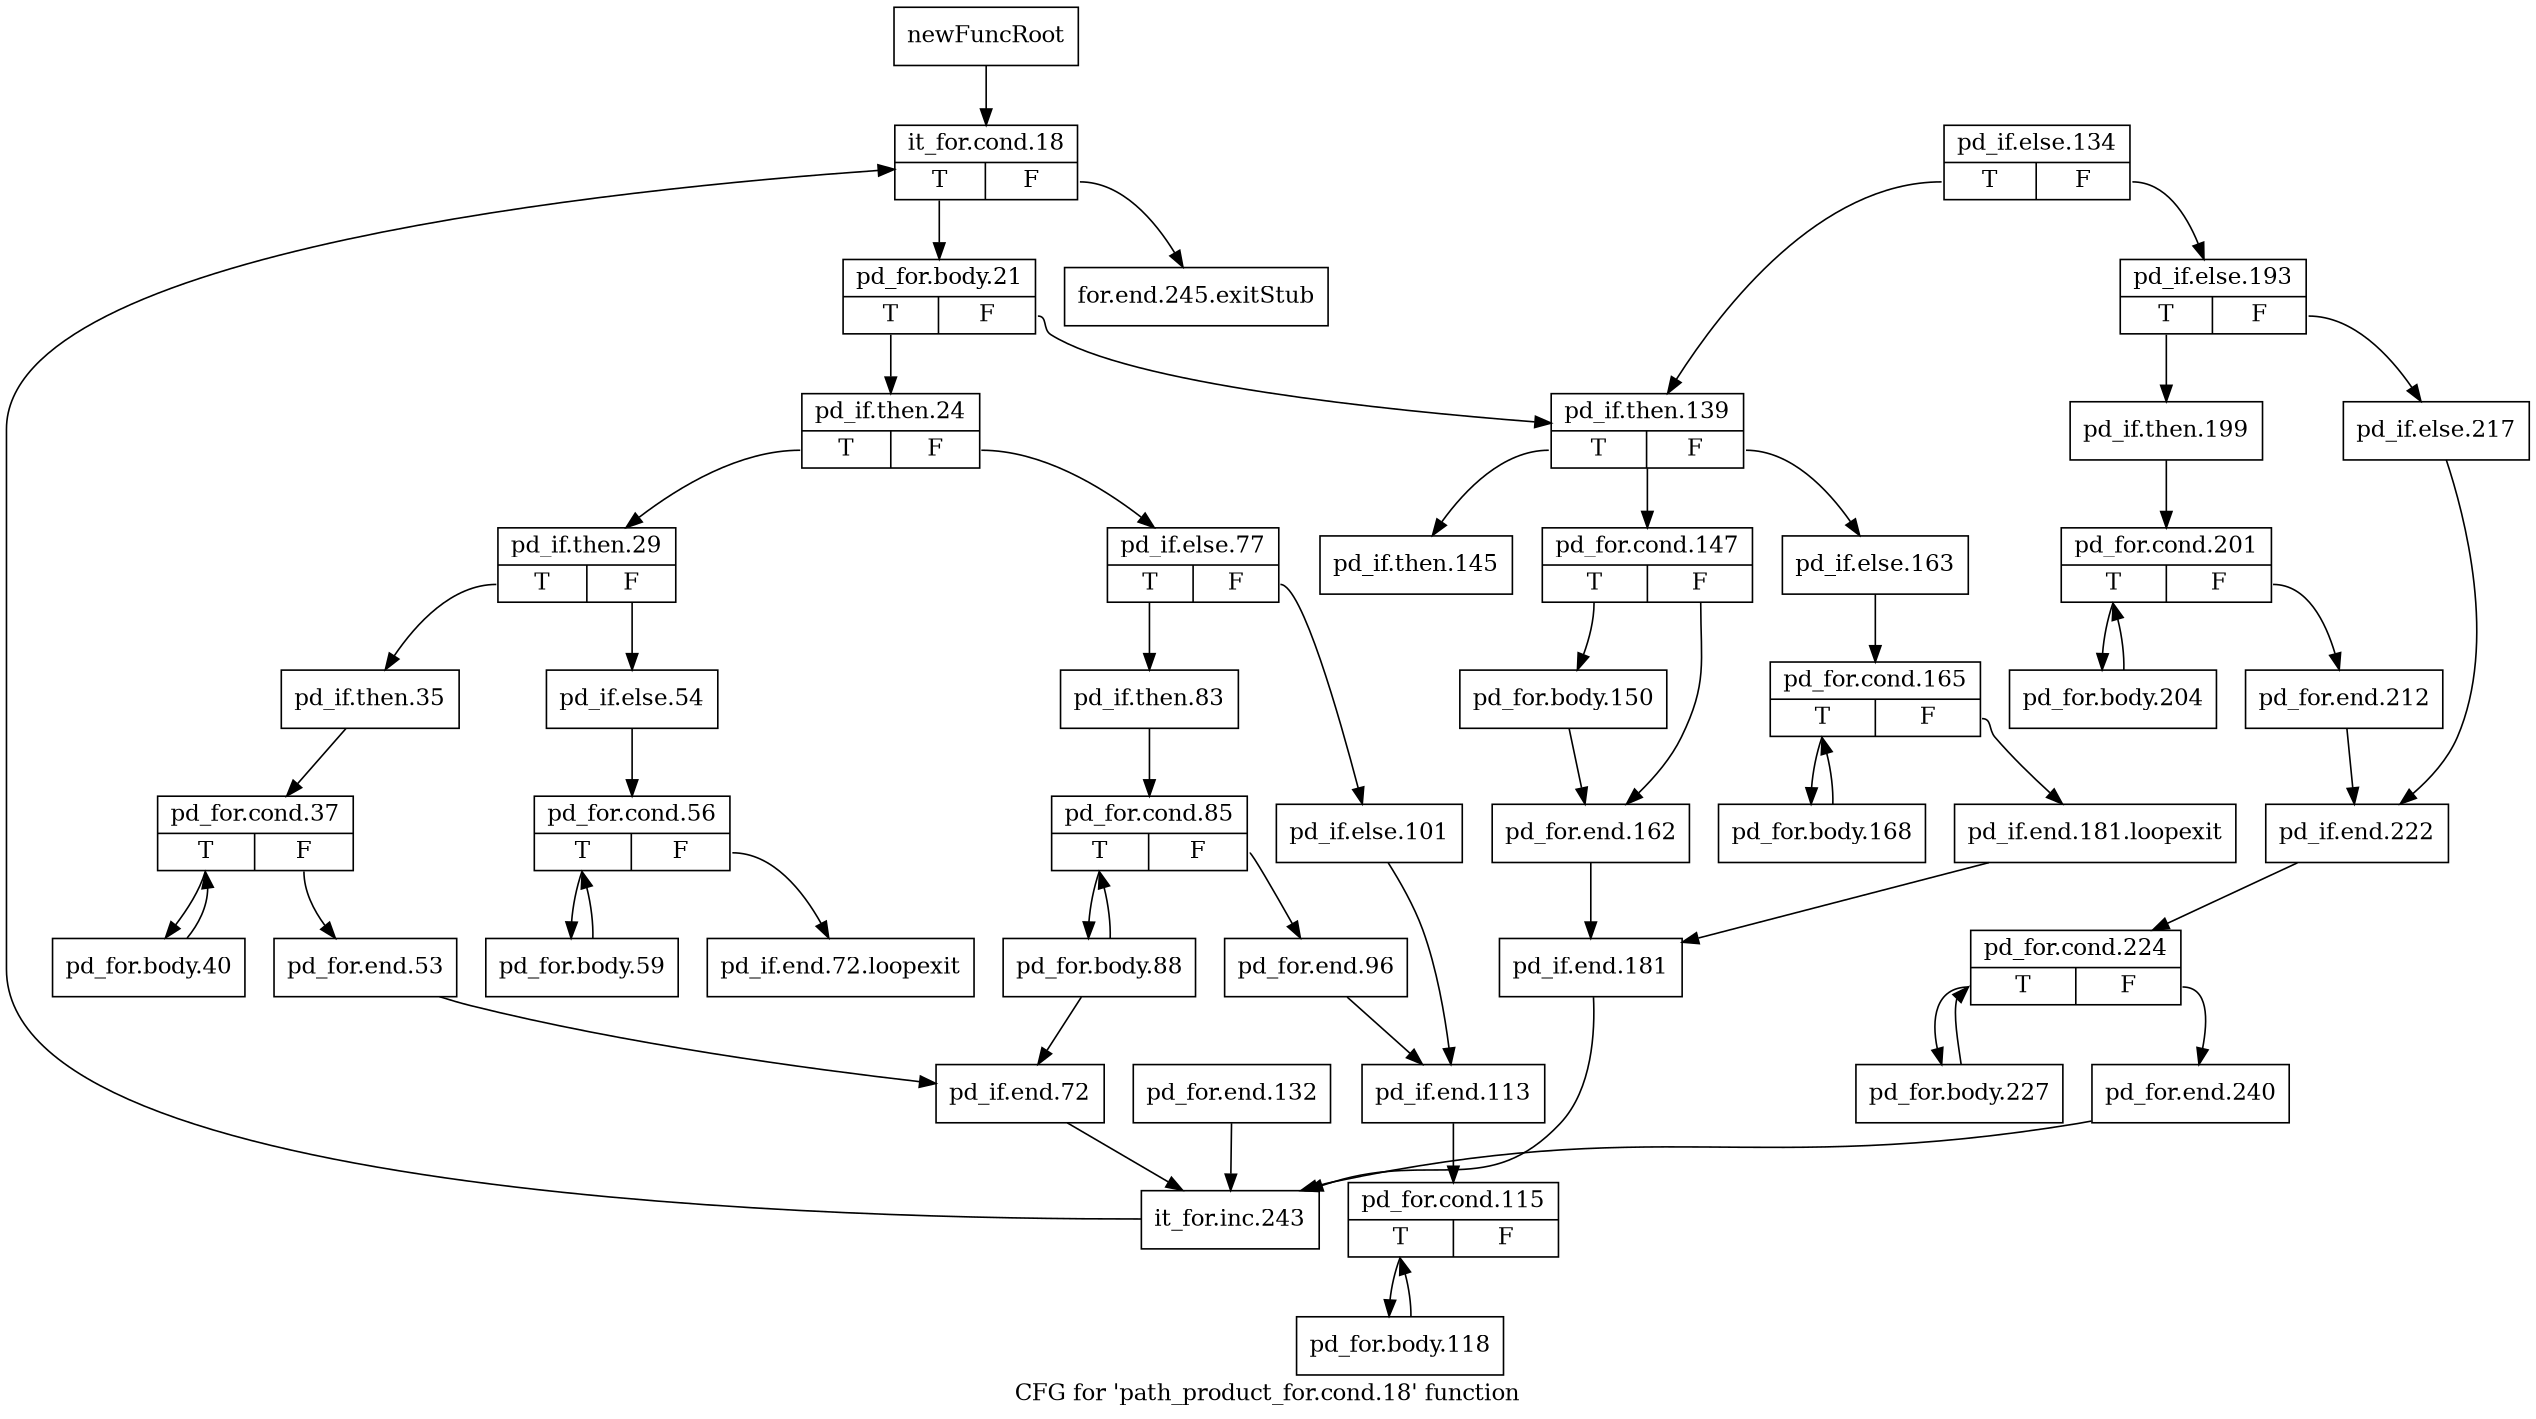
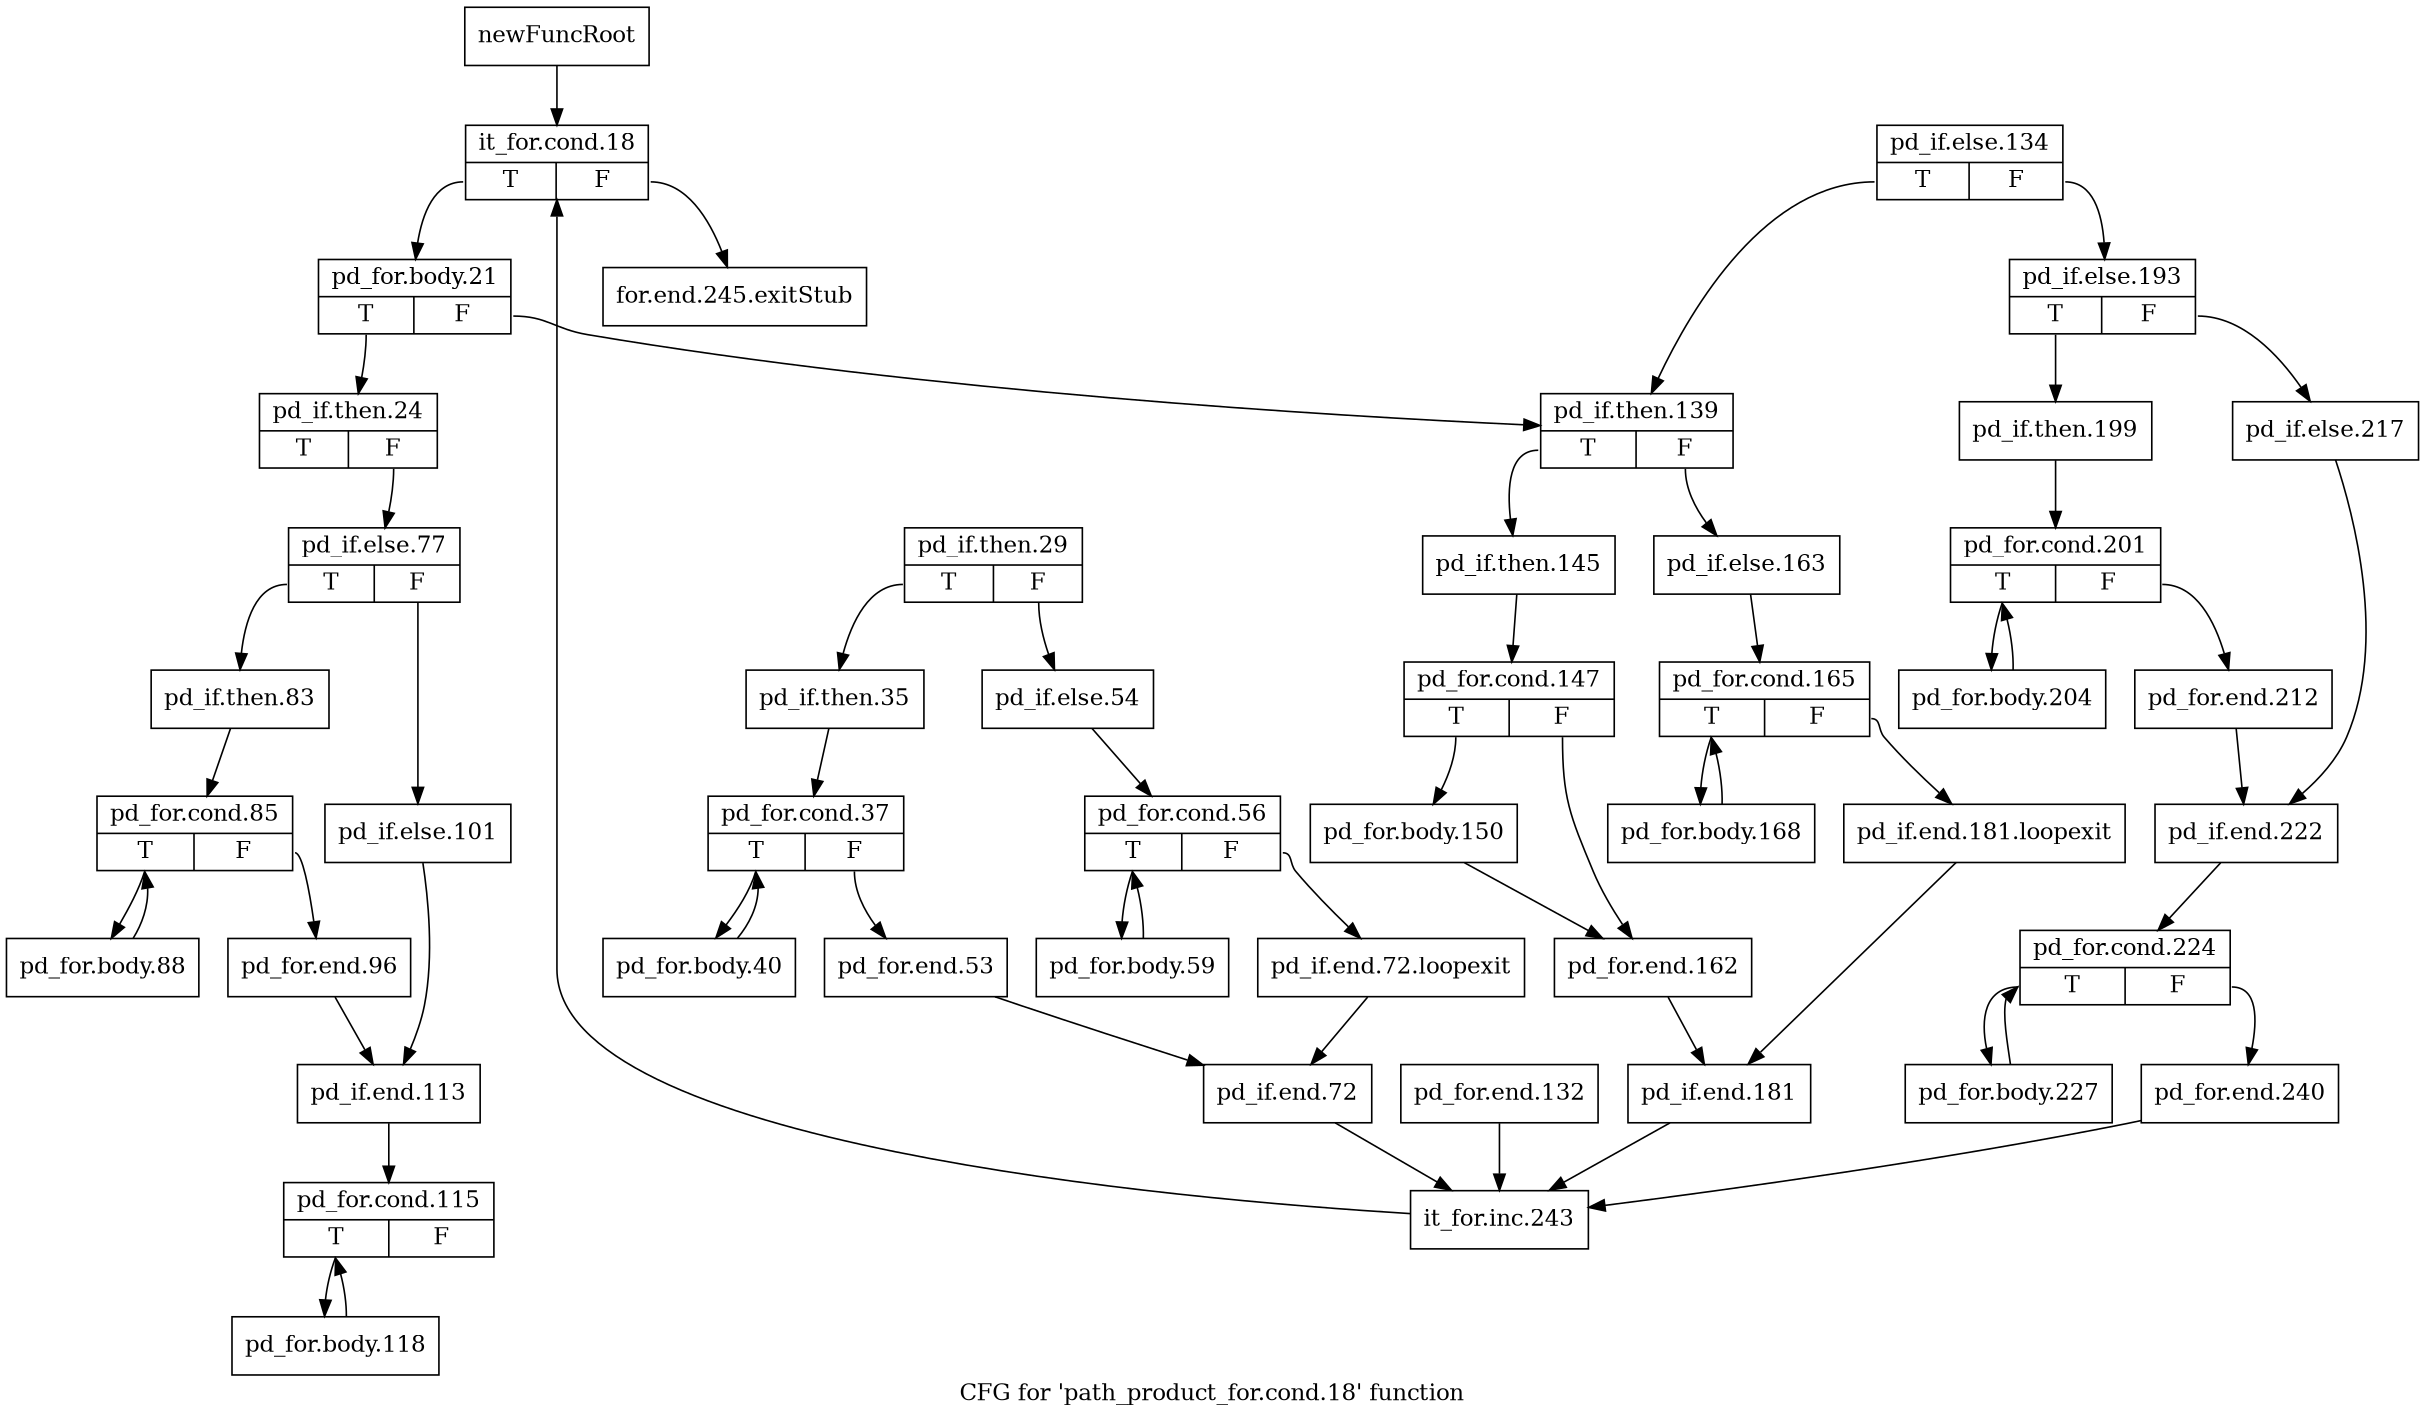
(715, 471) -> none
(1647, 490) -> (1515, 620)
(1064, 1024) -> (1345, 1024)
